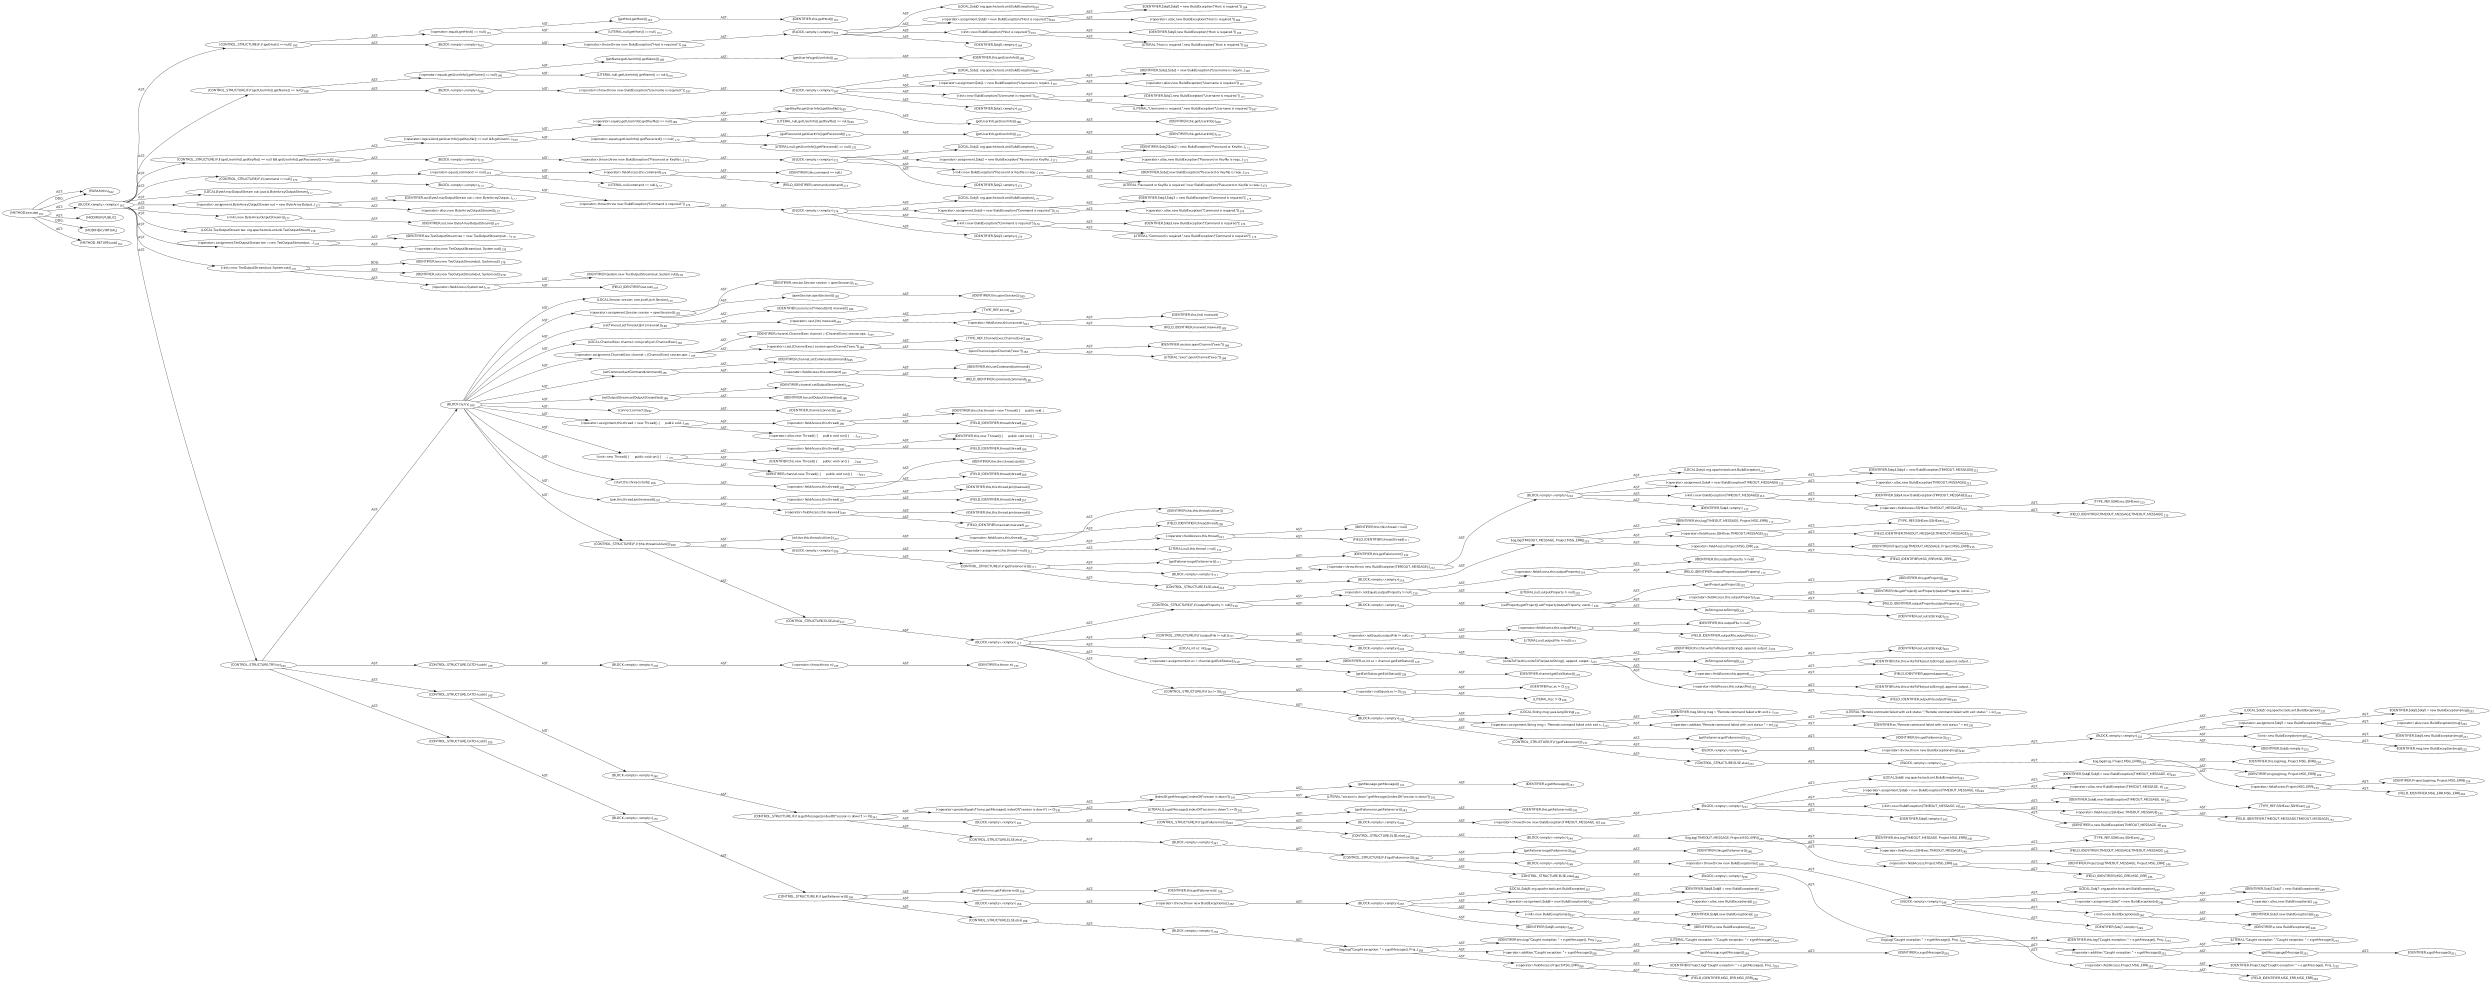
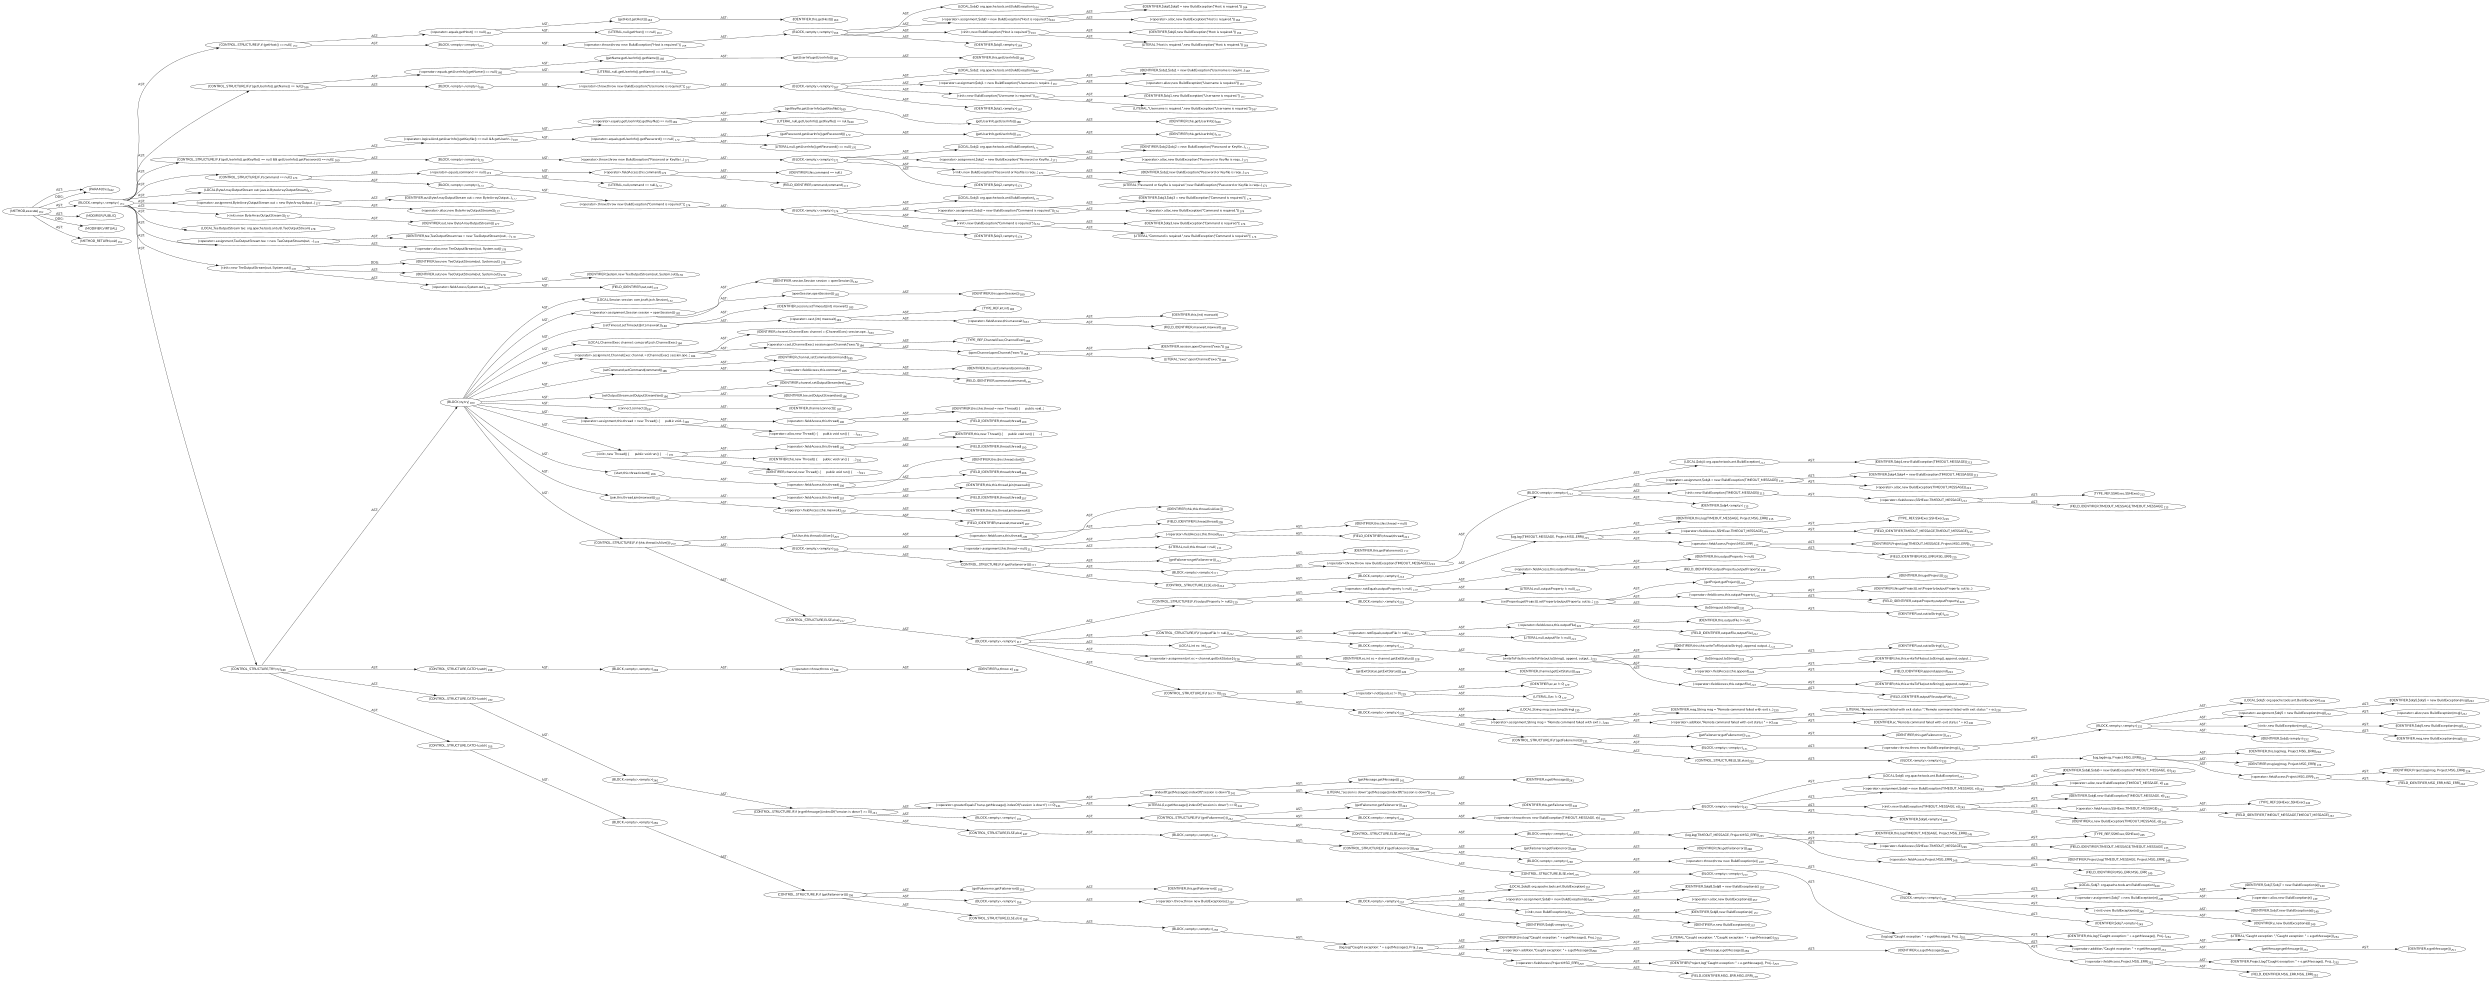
(1817, 496) -> (1817, 462)
